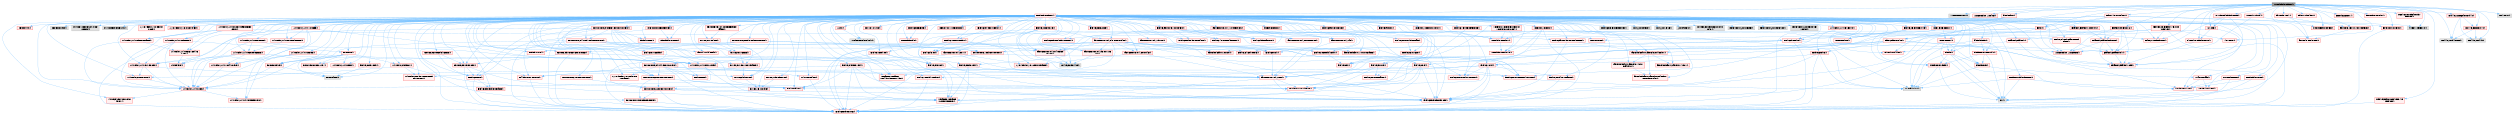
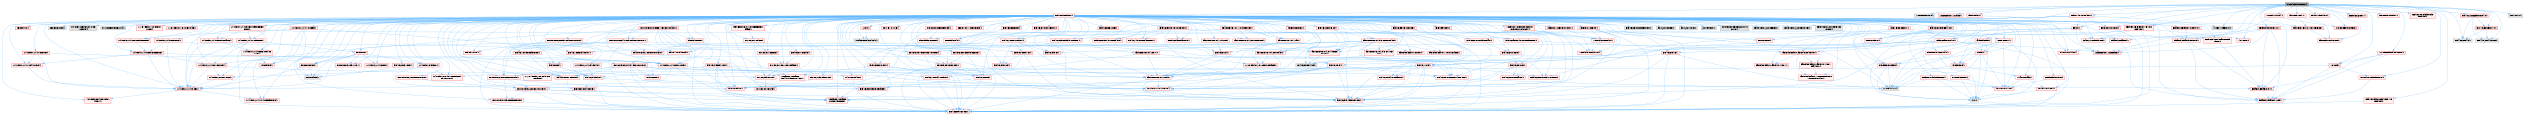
(558, 18) -> (608, 18)
(1556, 48) -> (568, 70)
(1650, 78) -> (1816, 78)
